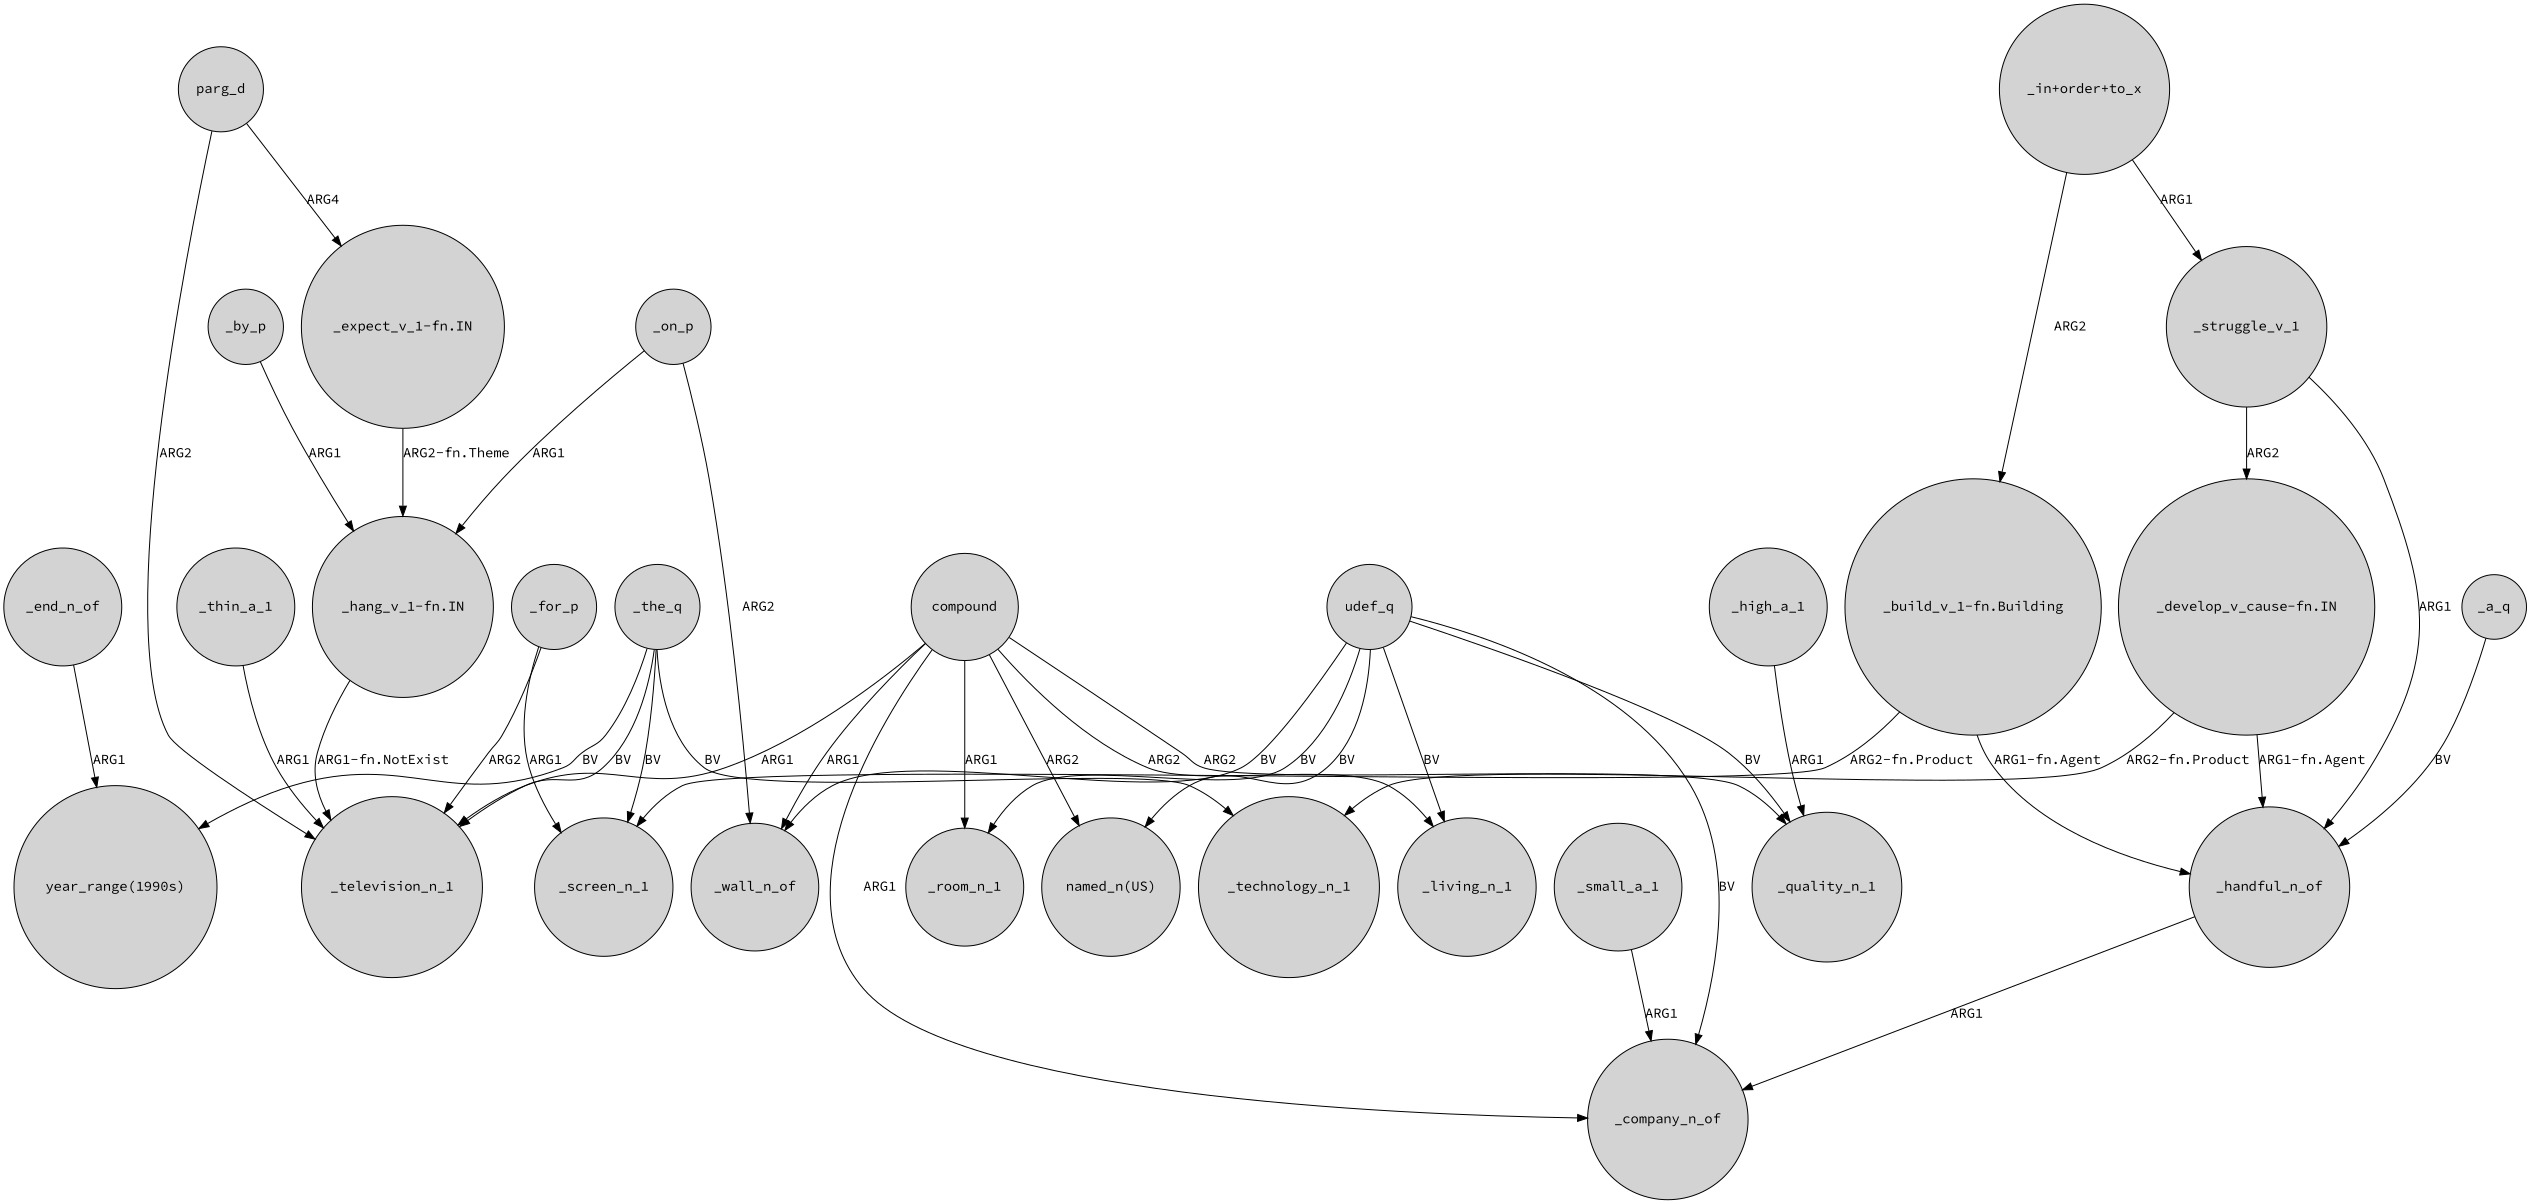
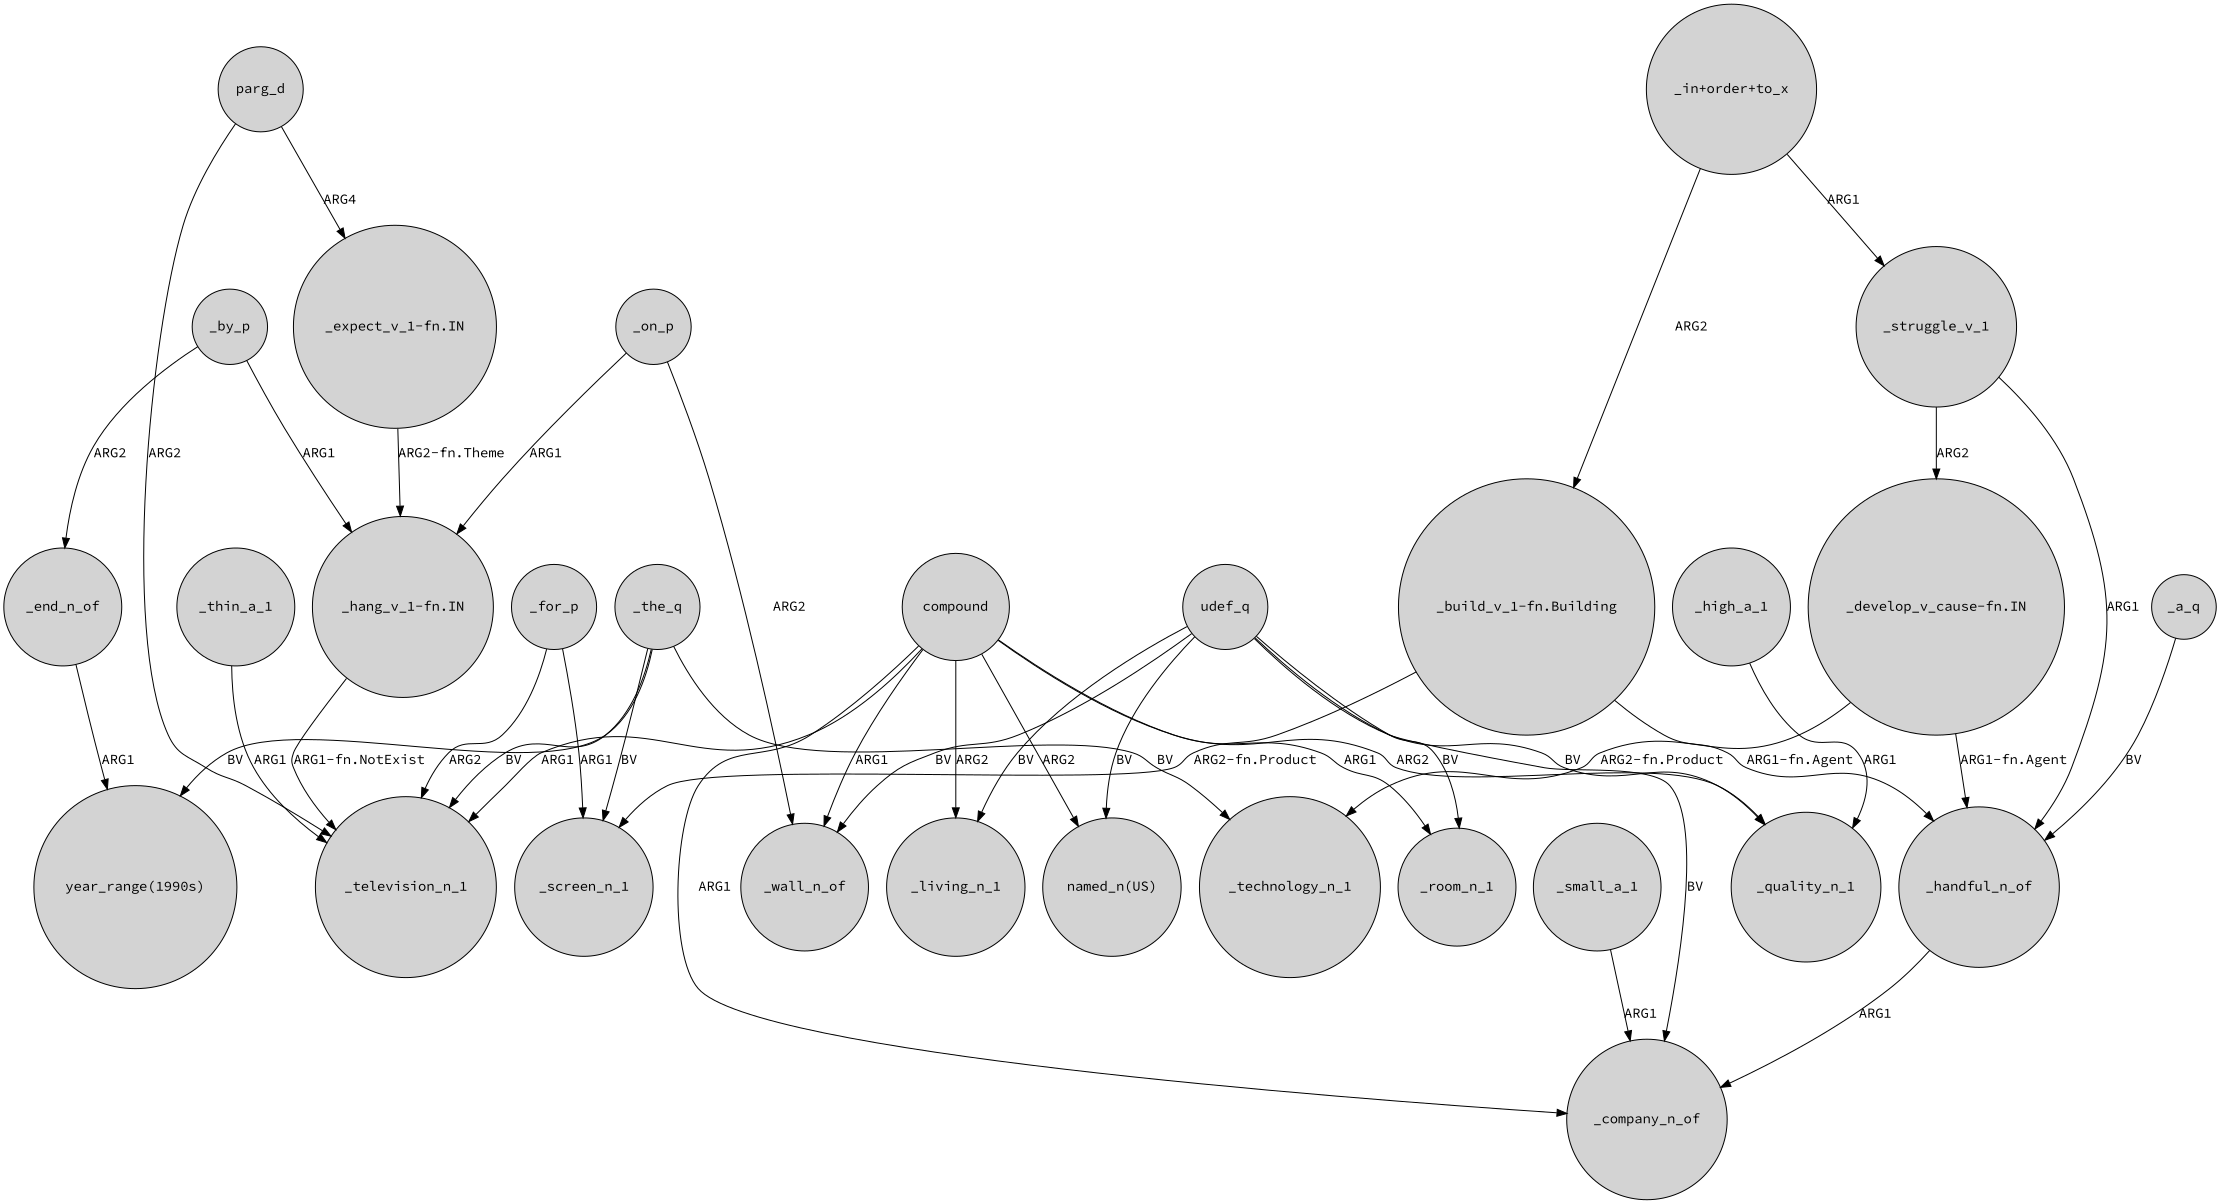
none -> (107, 426)
